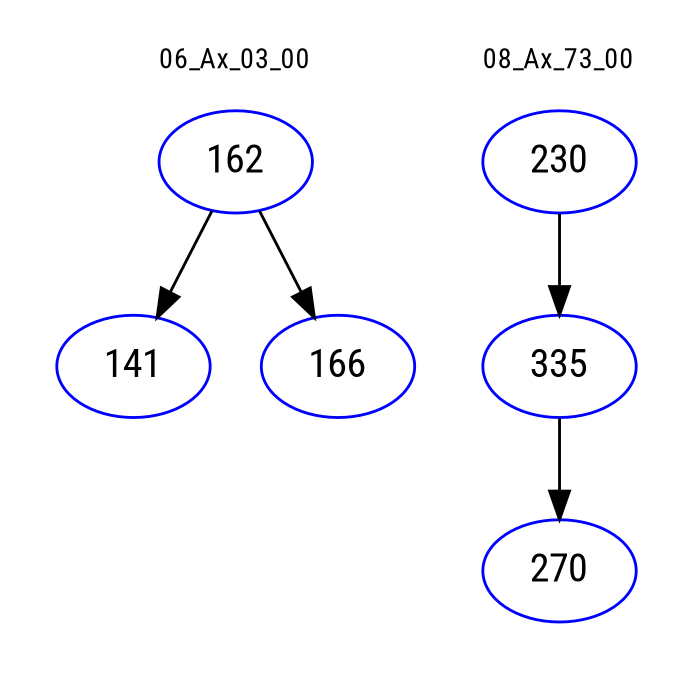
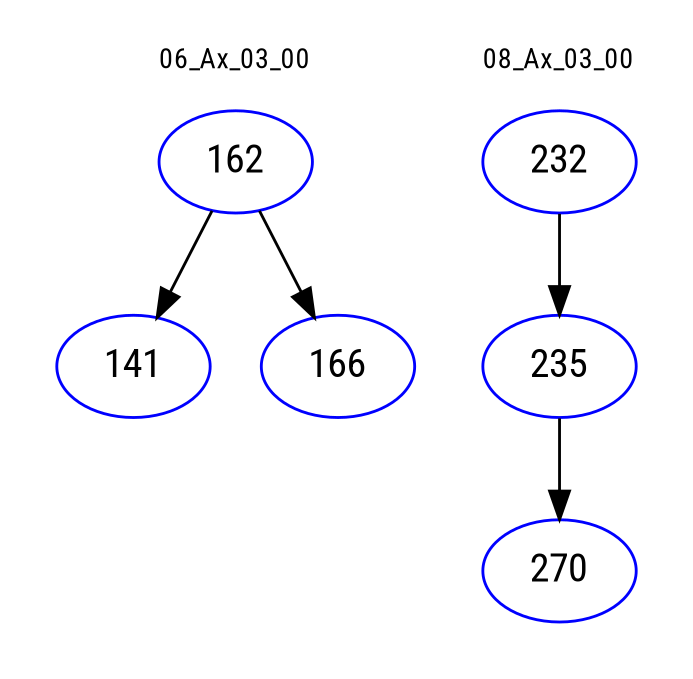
(560, 61) -> (560, 61)
(560, 162) -> (560, 162)
(560, 366) -> (560, 366)
